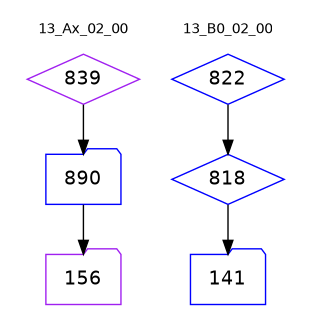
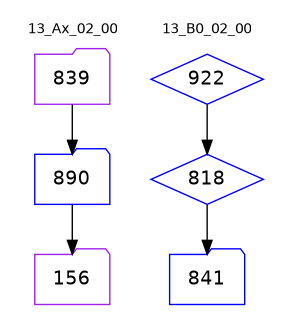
(83, 79) -> (72, 79)
(228, 79) -> (207, 79)
(228, 279) -> (207, 279)
